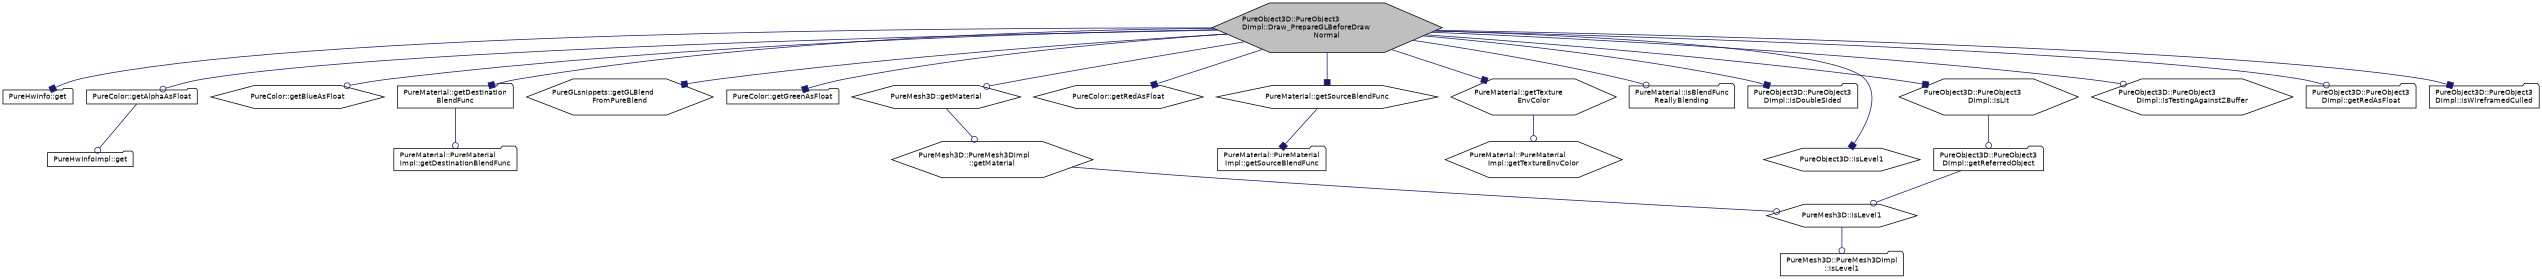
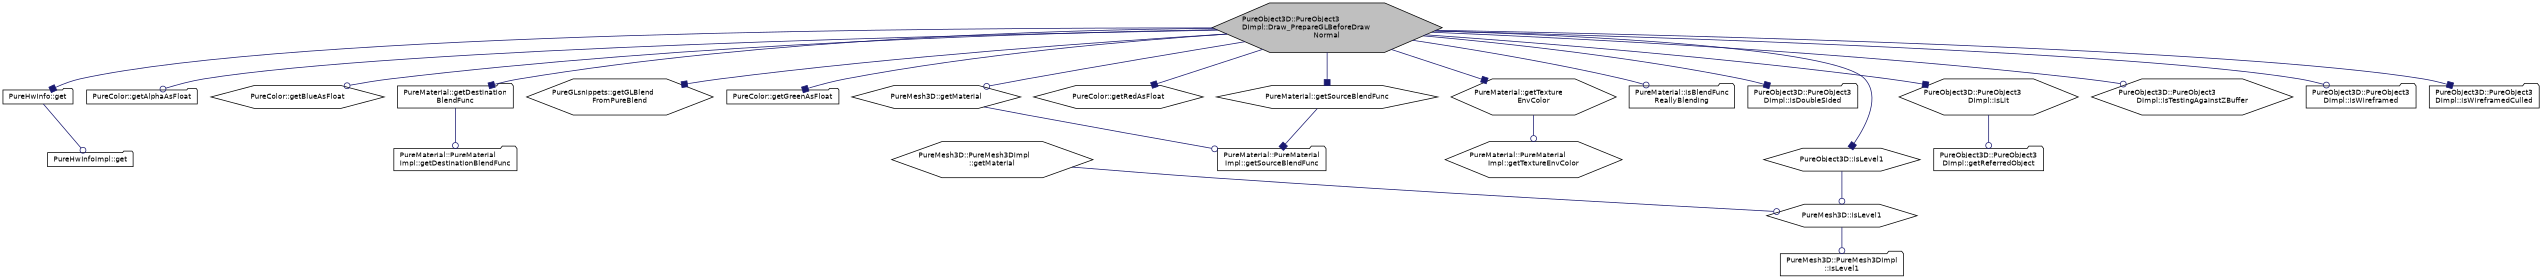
(2361, 97) -> (2361, 97)
(959, 123) -> (1098, 128)
(118, 126) -> (62, 126)
(1919, 186) -> (1842, 185)
